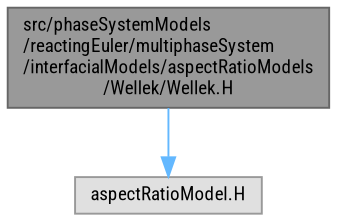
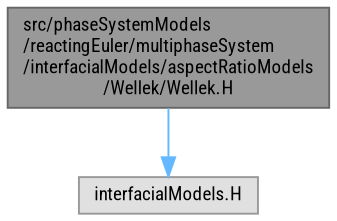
(168, 195) -> (168, 195)
